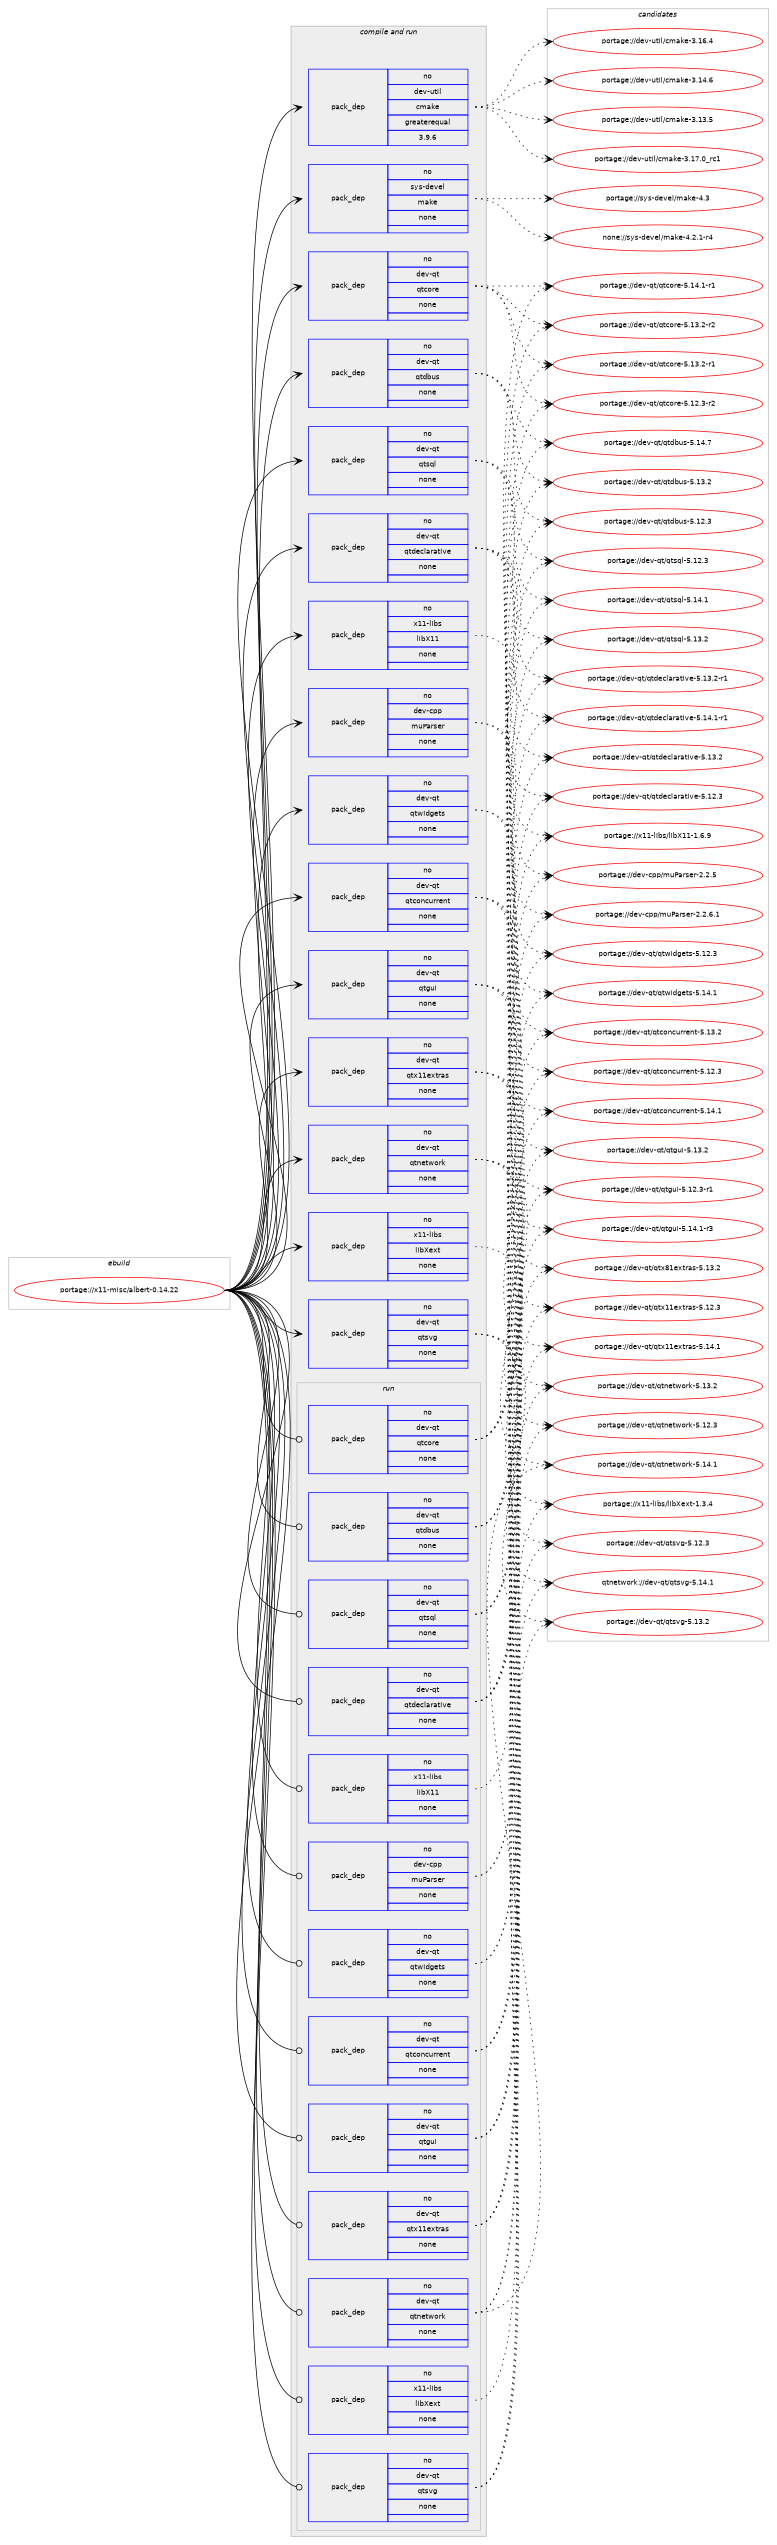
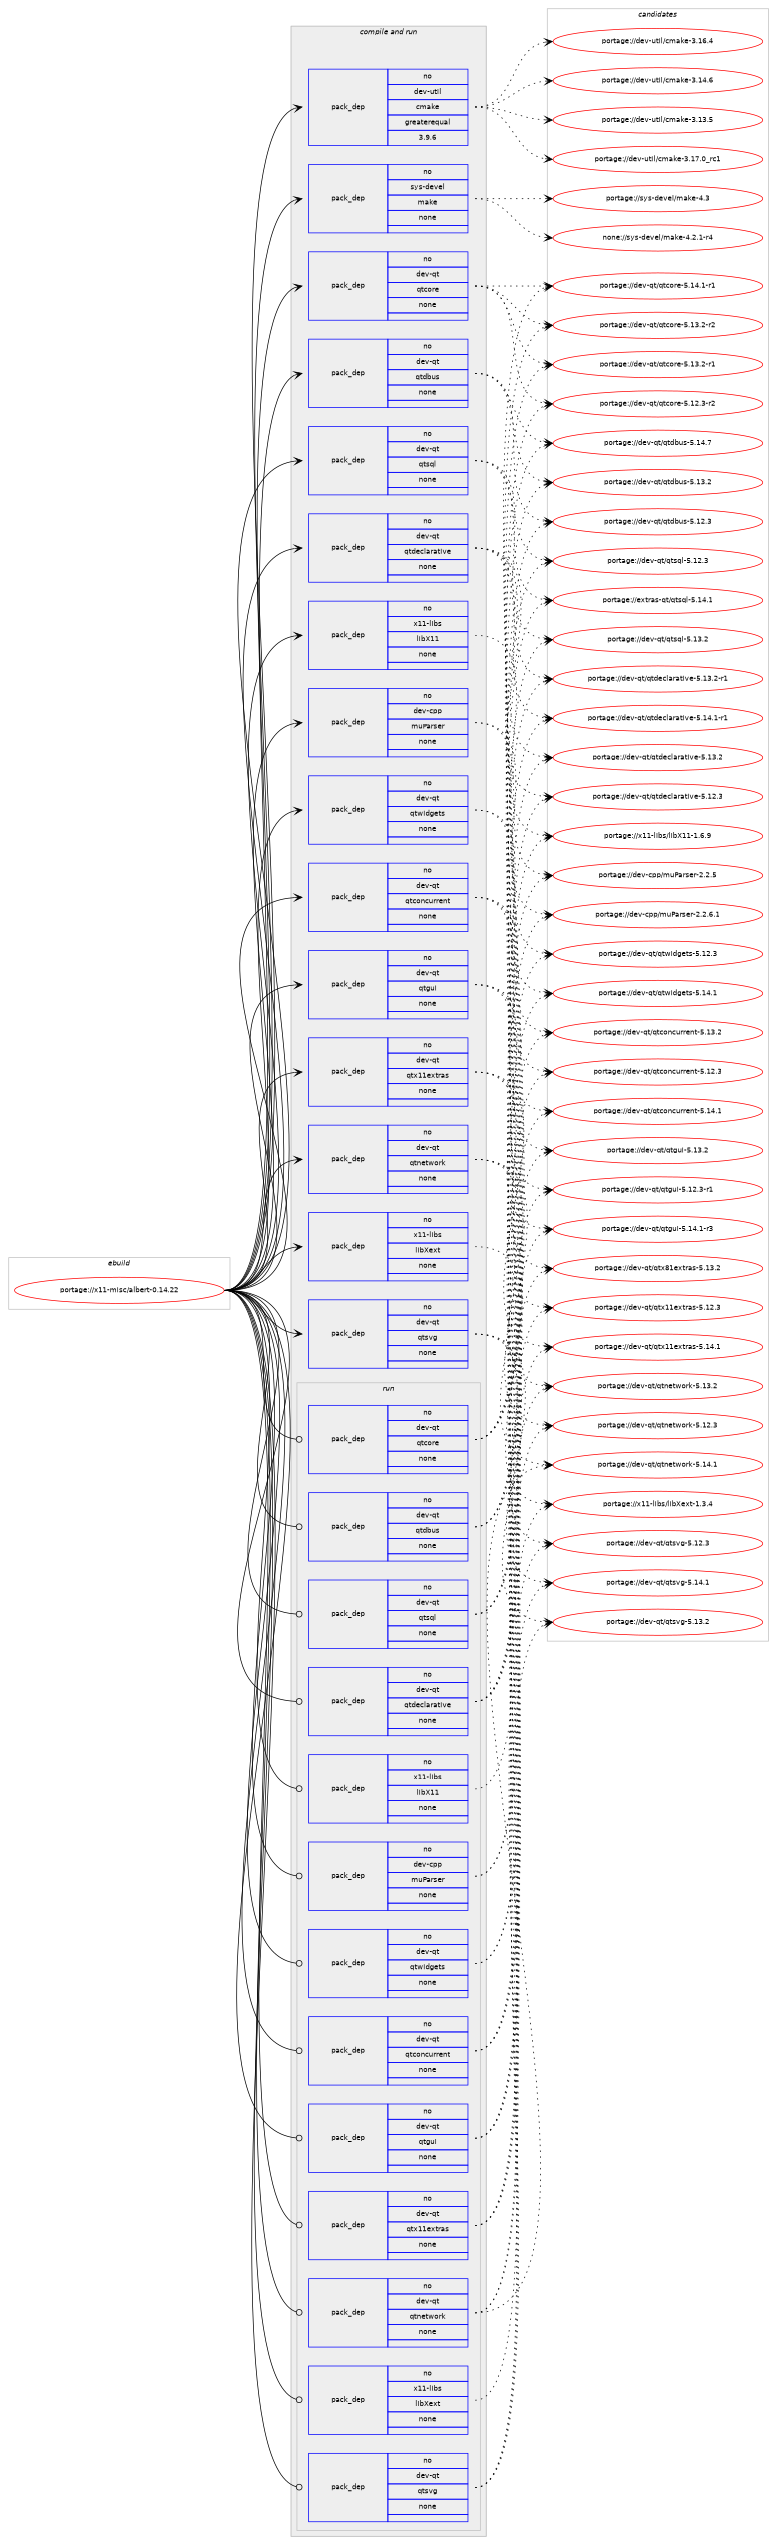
(658, 600) -> (658, 600)
(658, 1583) -> (658, 1583)
